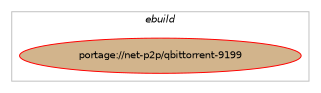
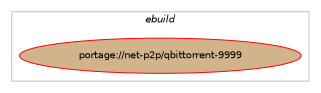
(160, 56) -> (160, 56)
